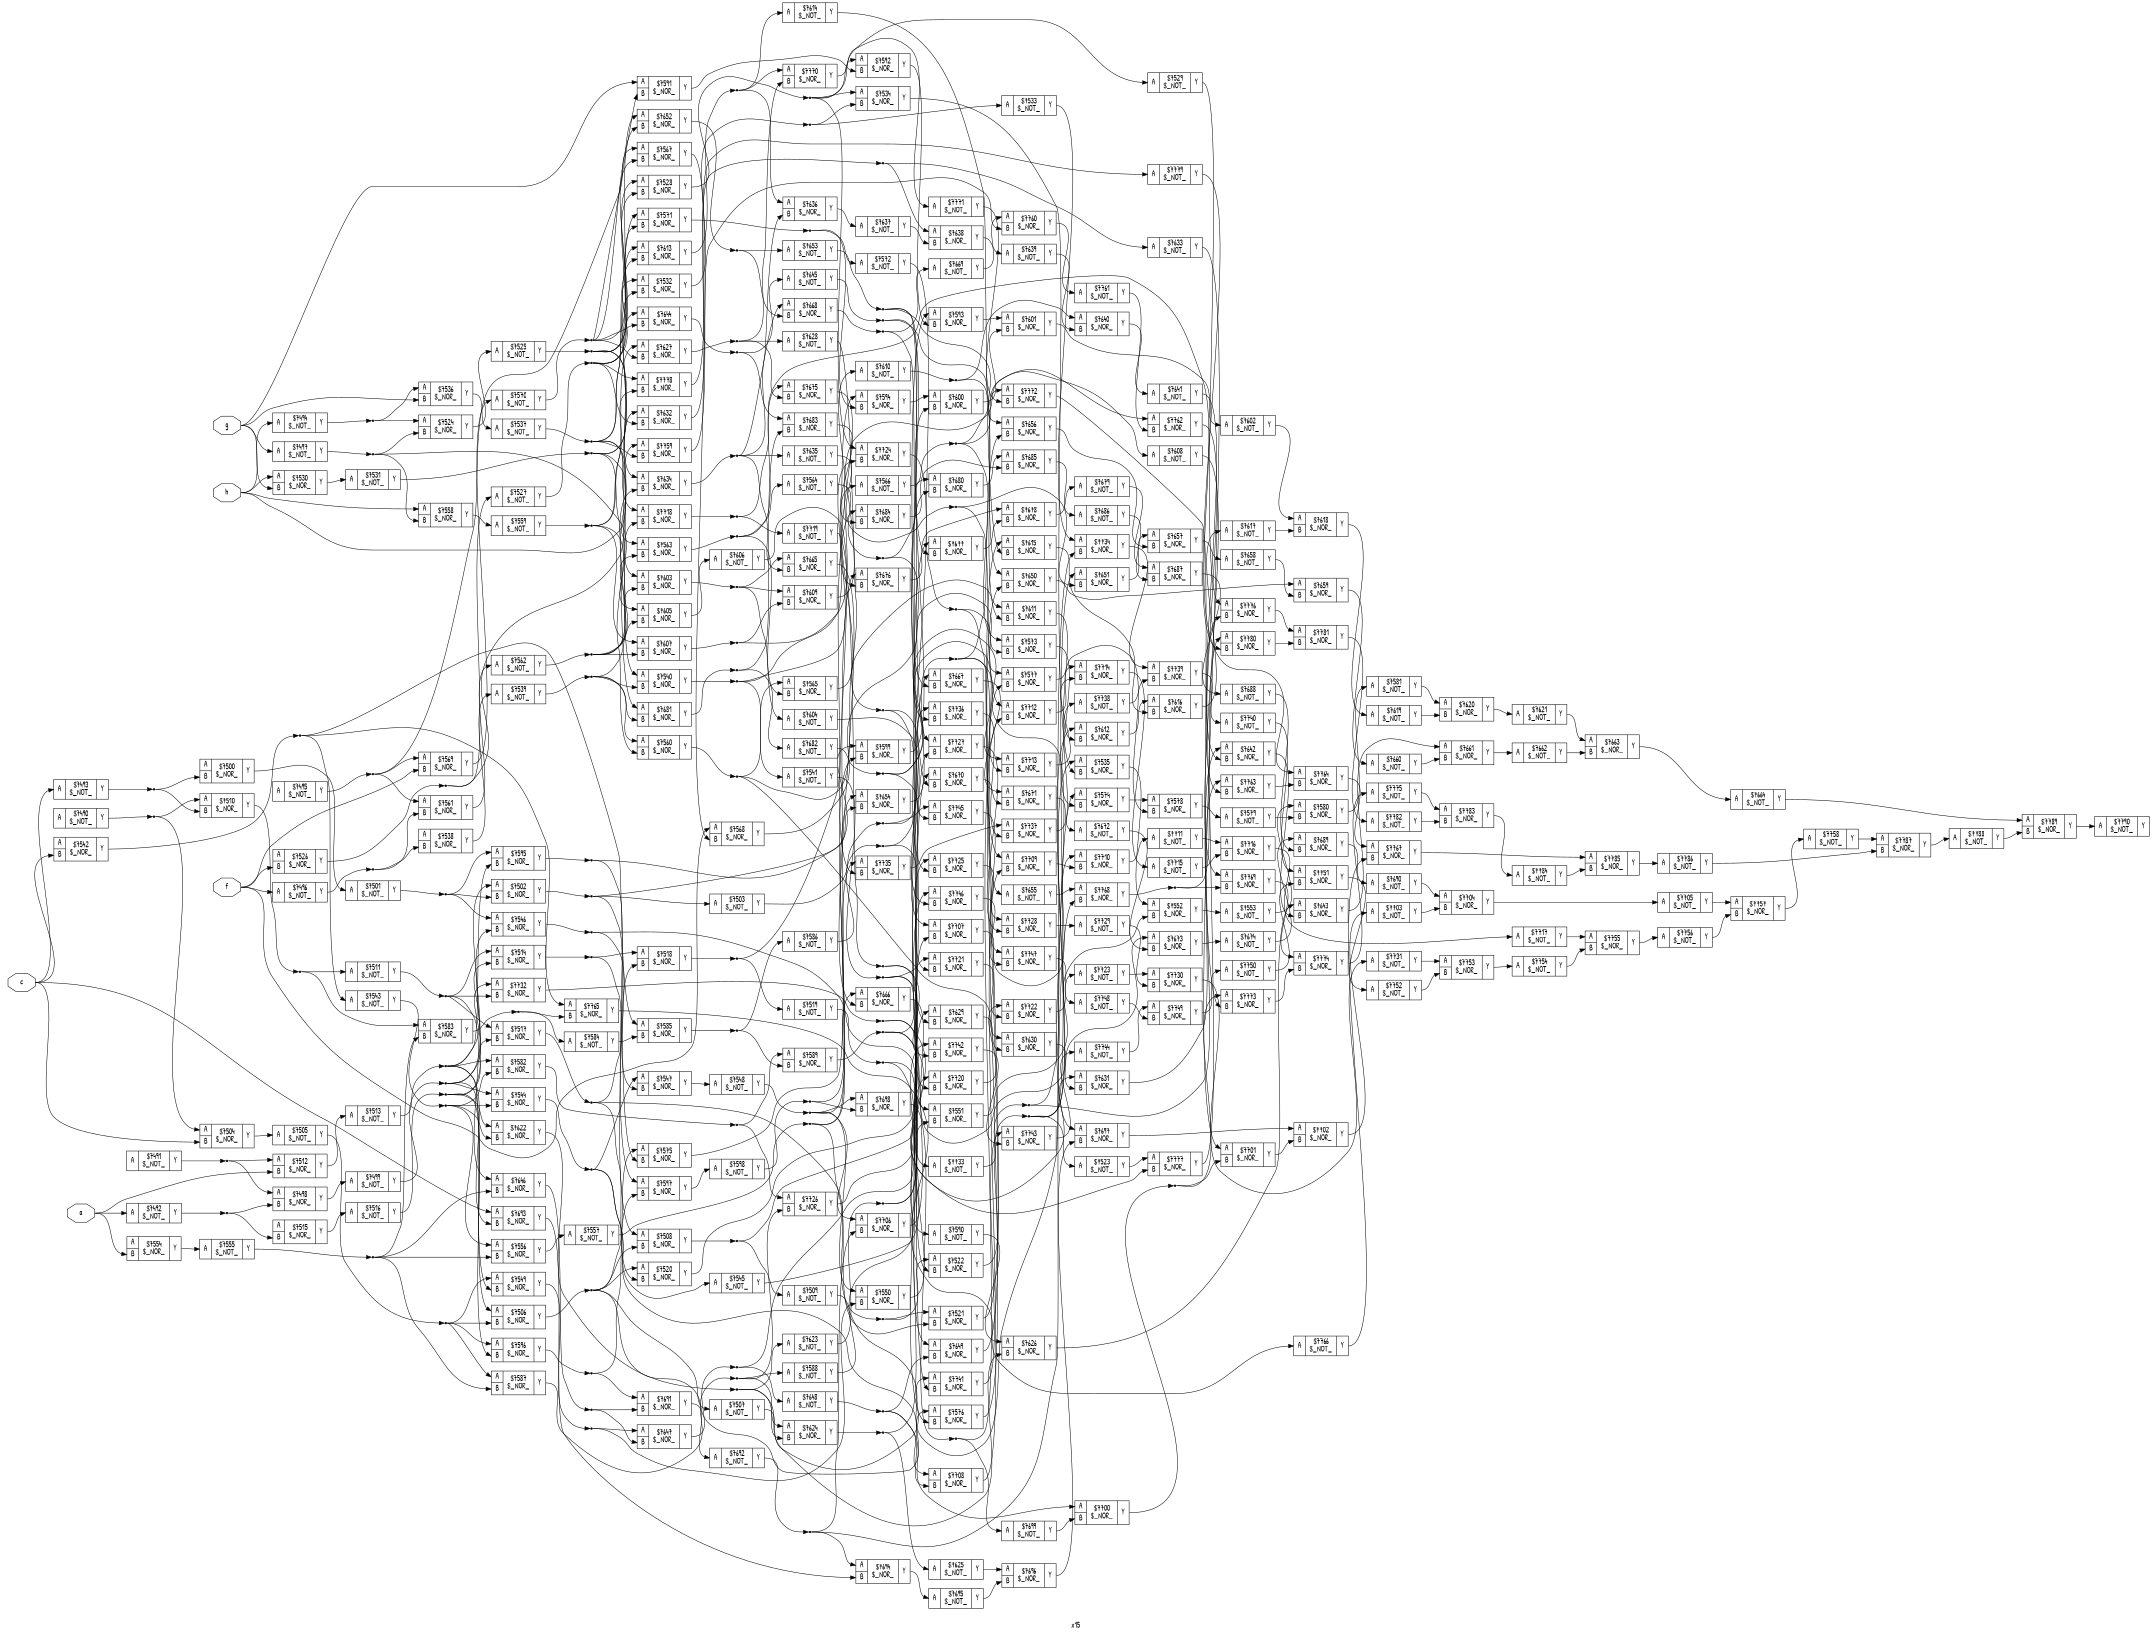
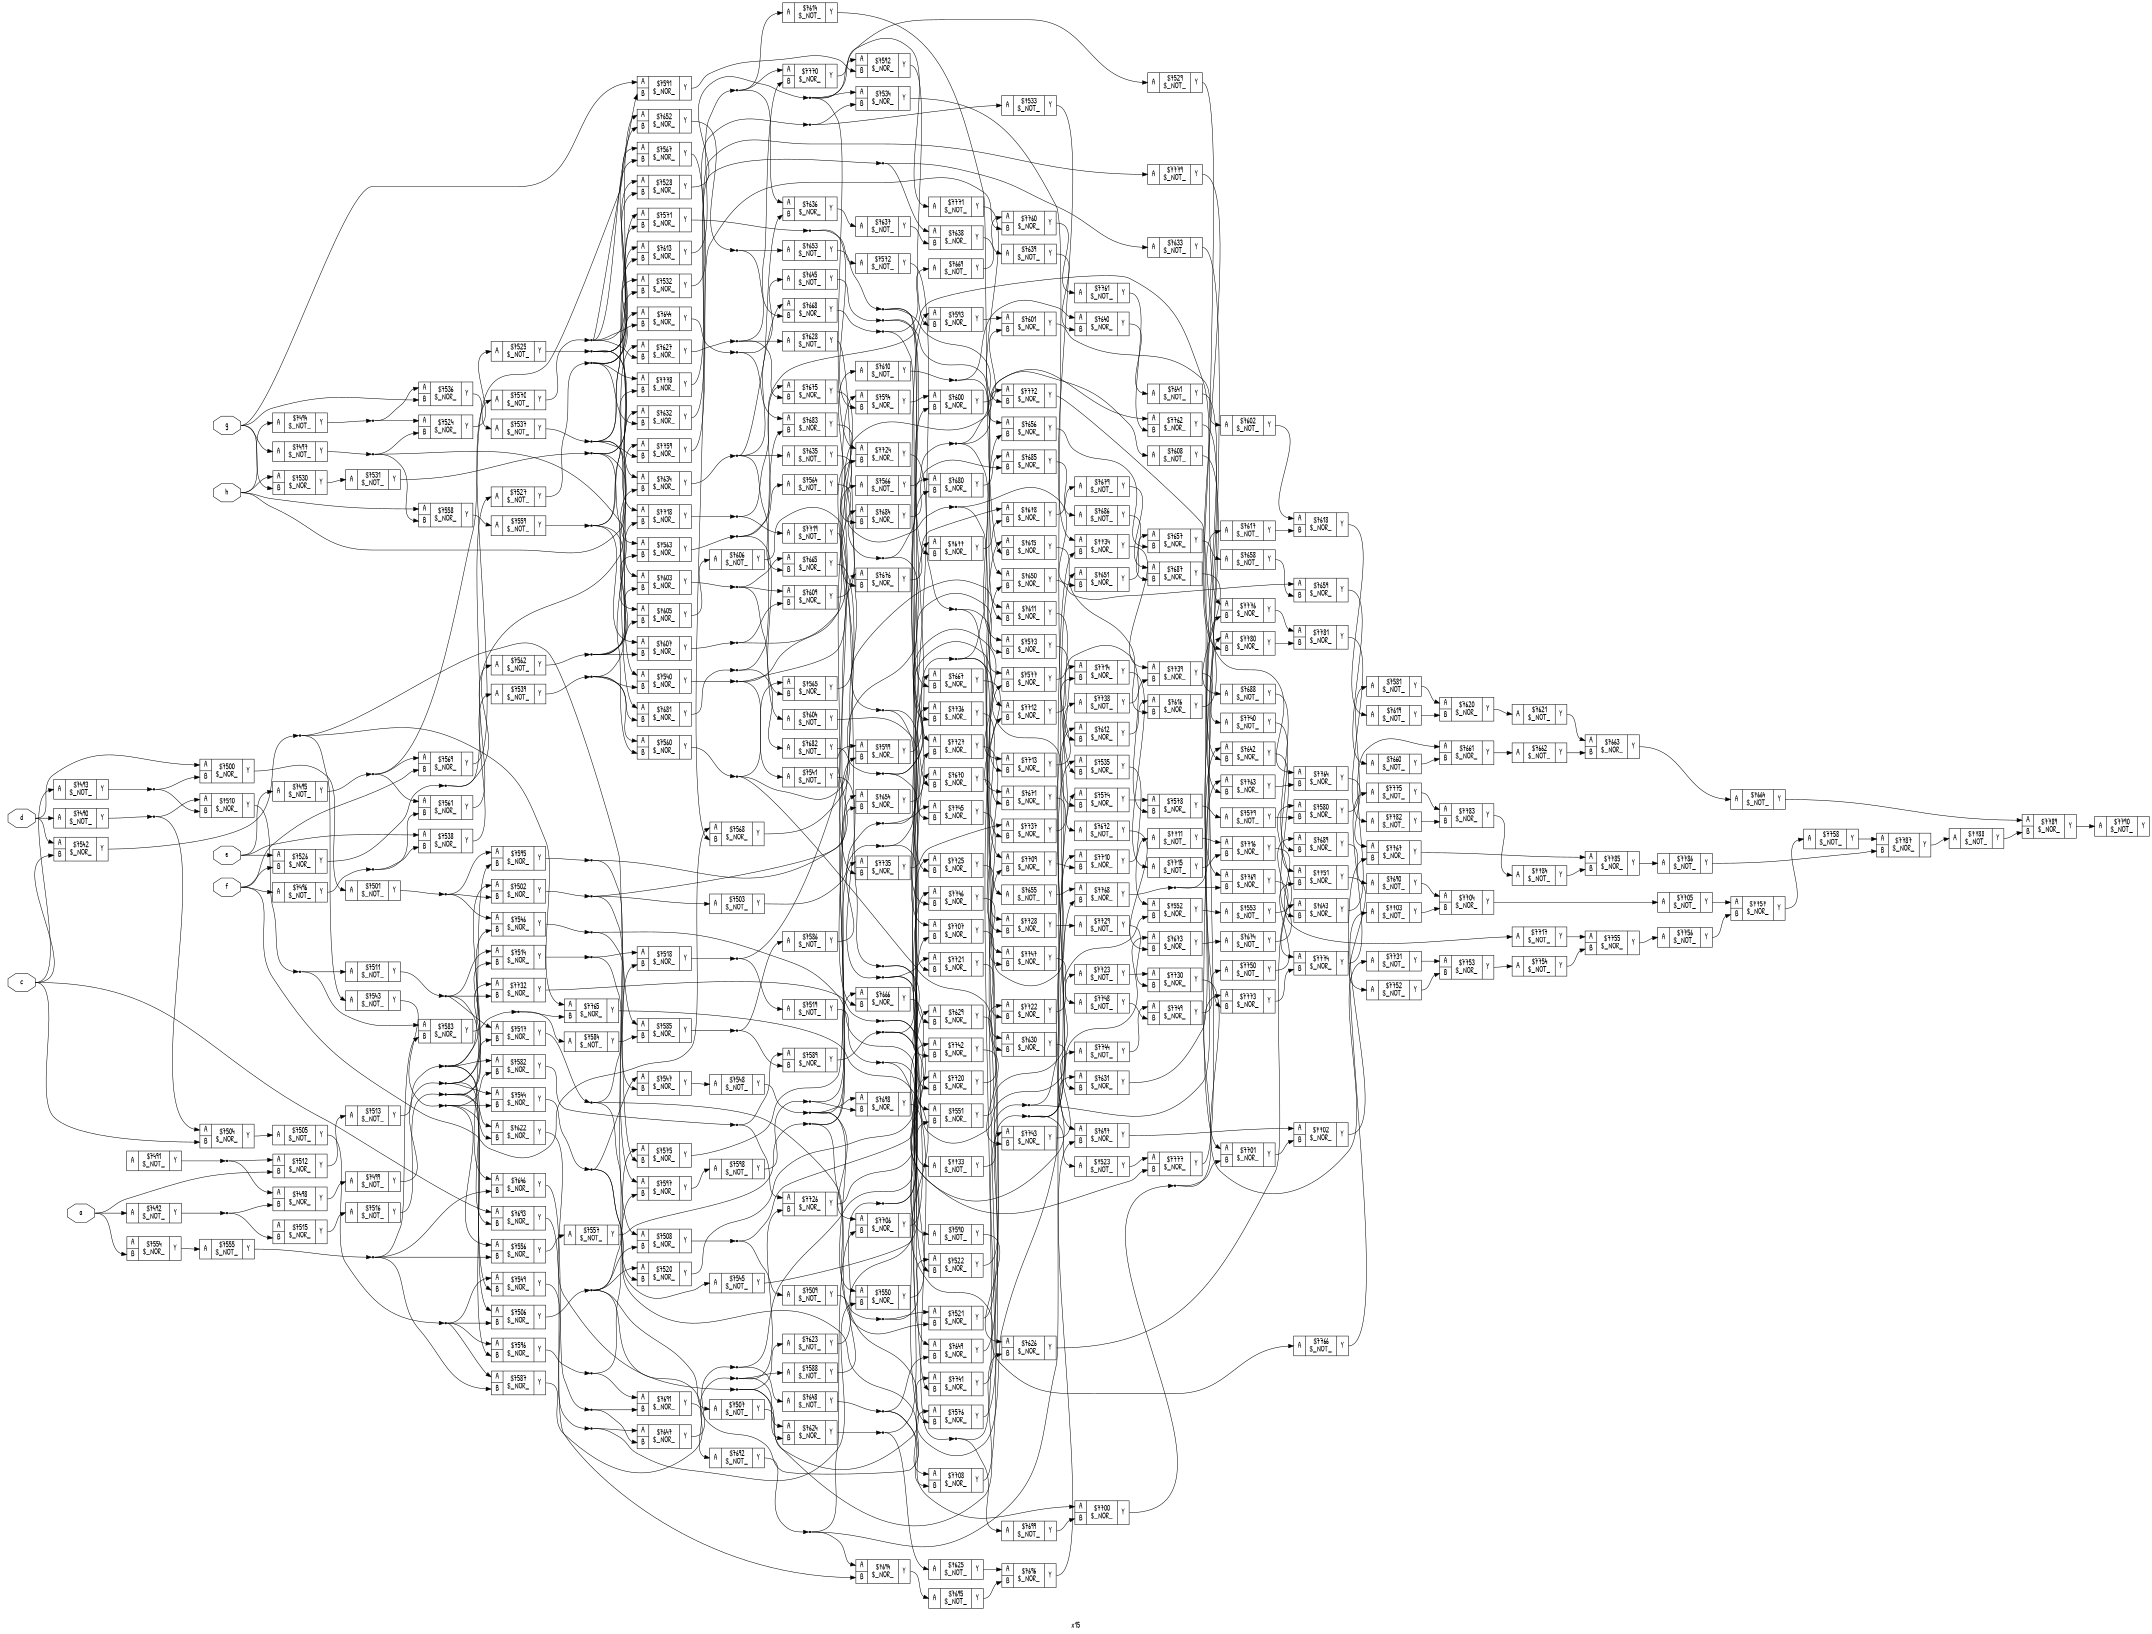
none -> (22, 818)
none -> (227, 855)
